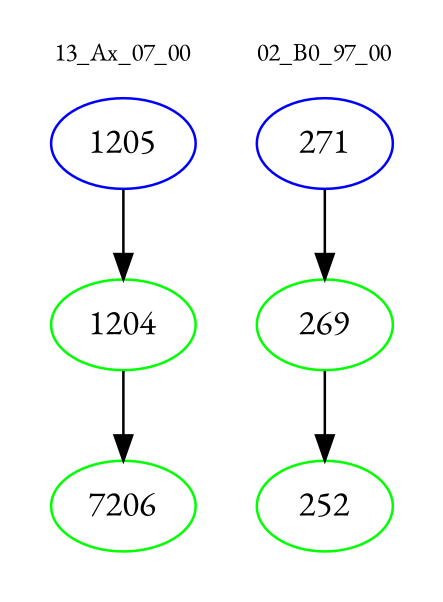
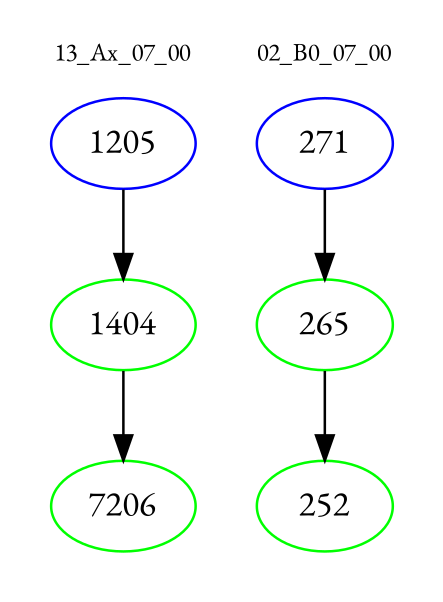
(325, 54) -> (325, 54)
(123, 325) -> (123, 325)
(325, 325) -> (325, 325)
